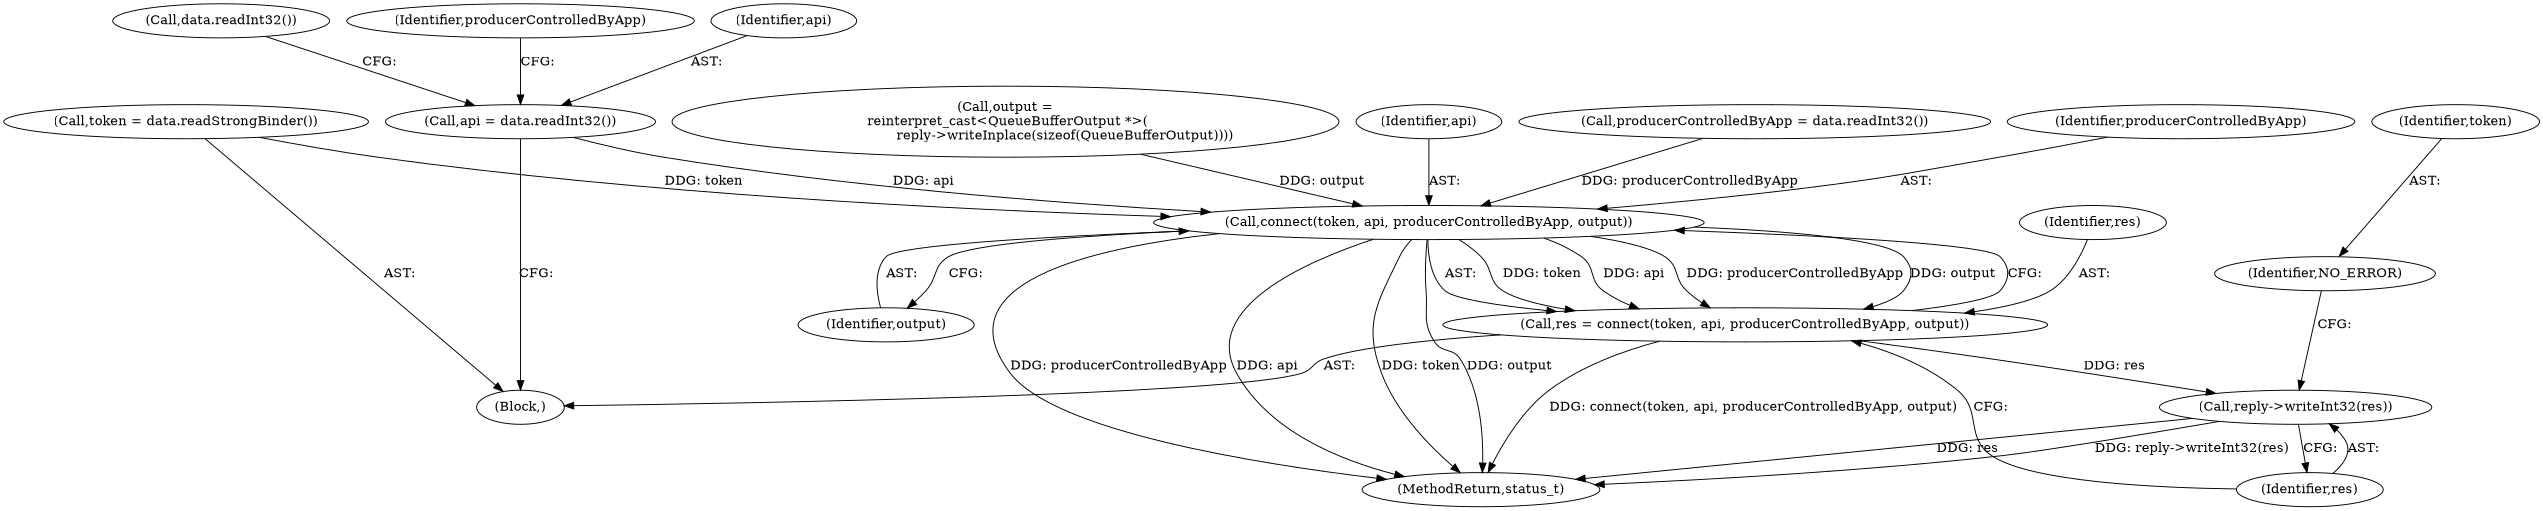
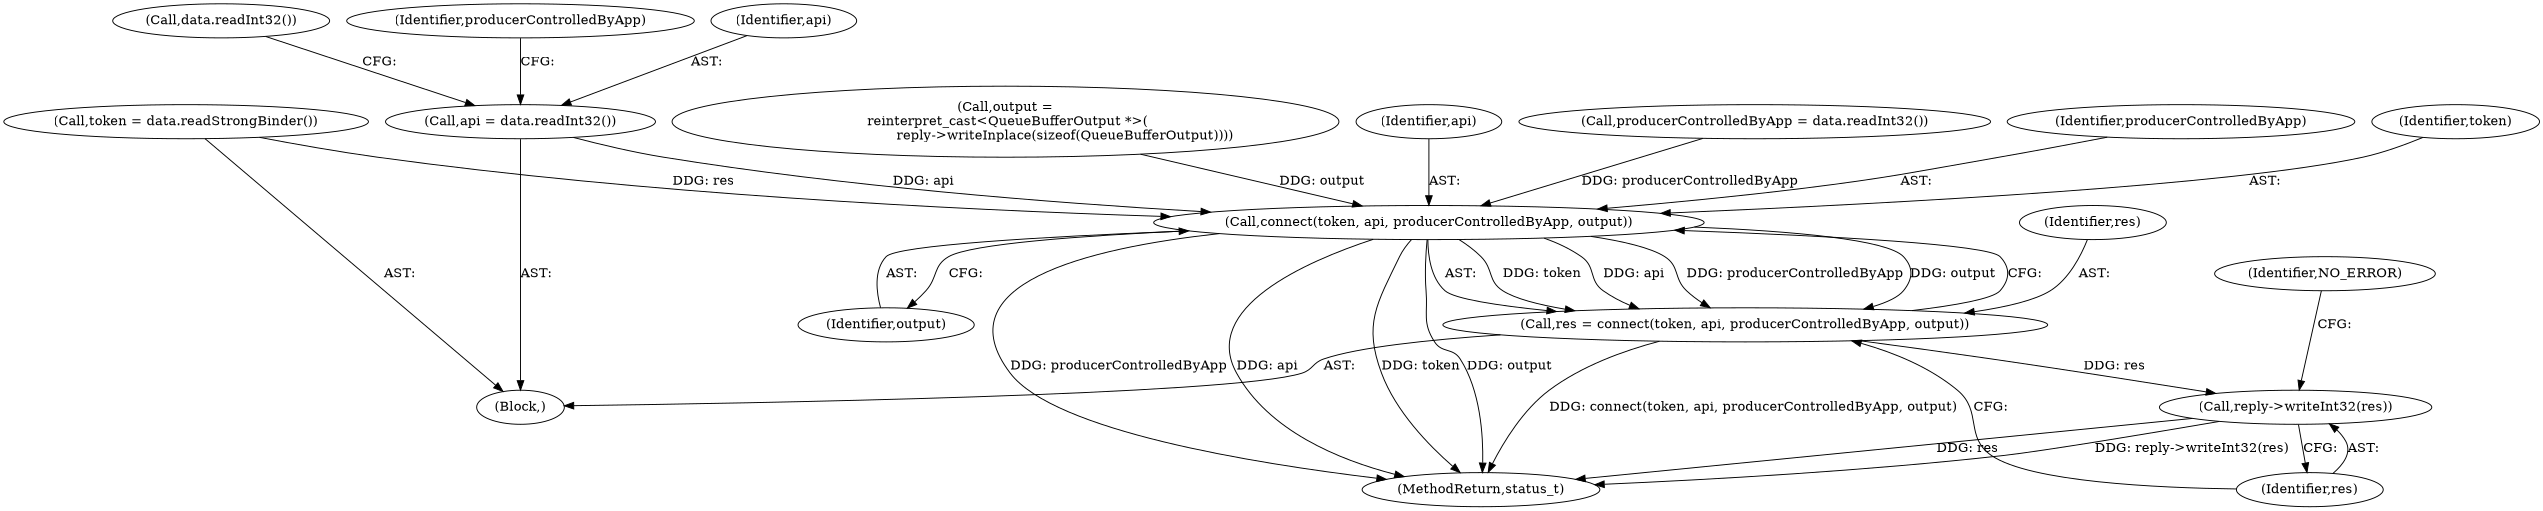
(704, 181) -> (704, 181)
(2394, 194) -> (2049, 192)
(538, 274) -> (538, 274)
